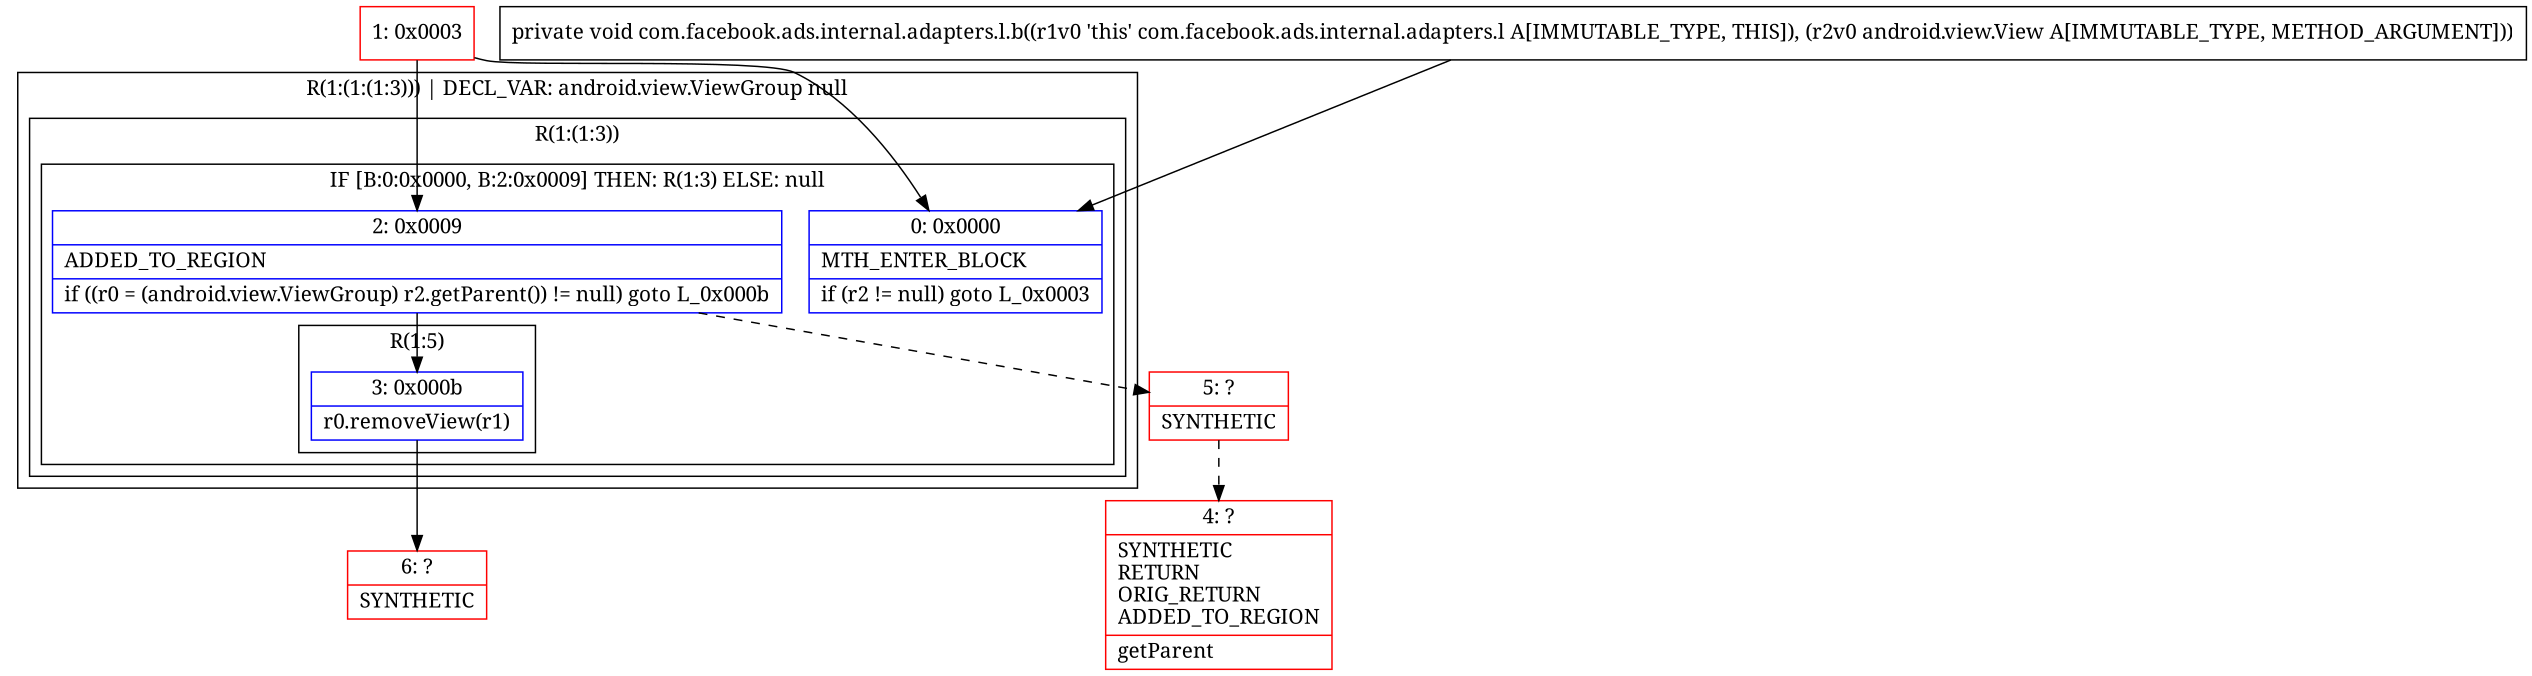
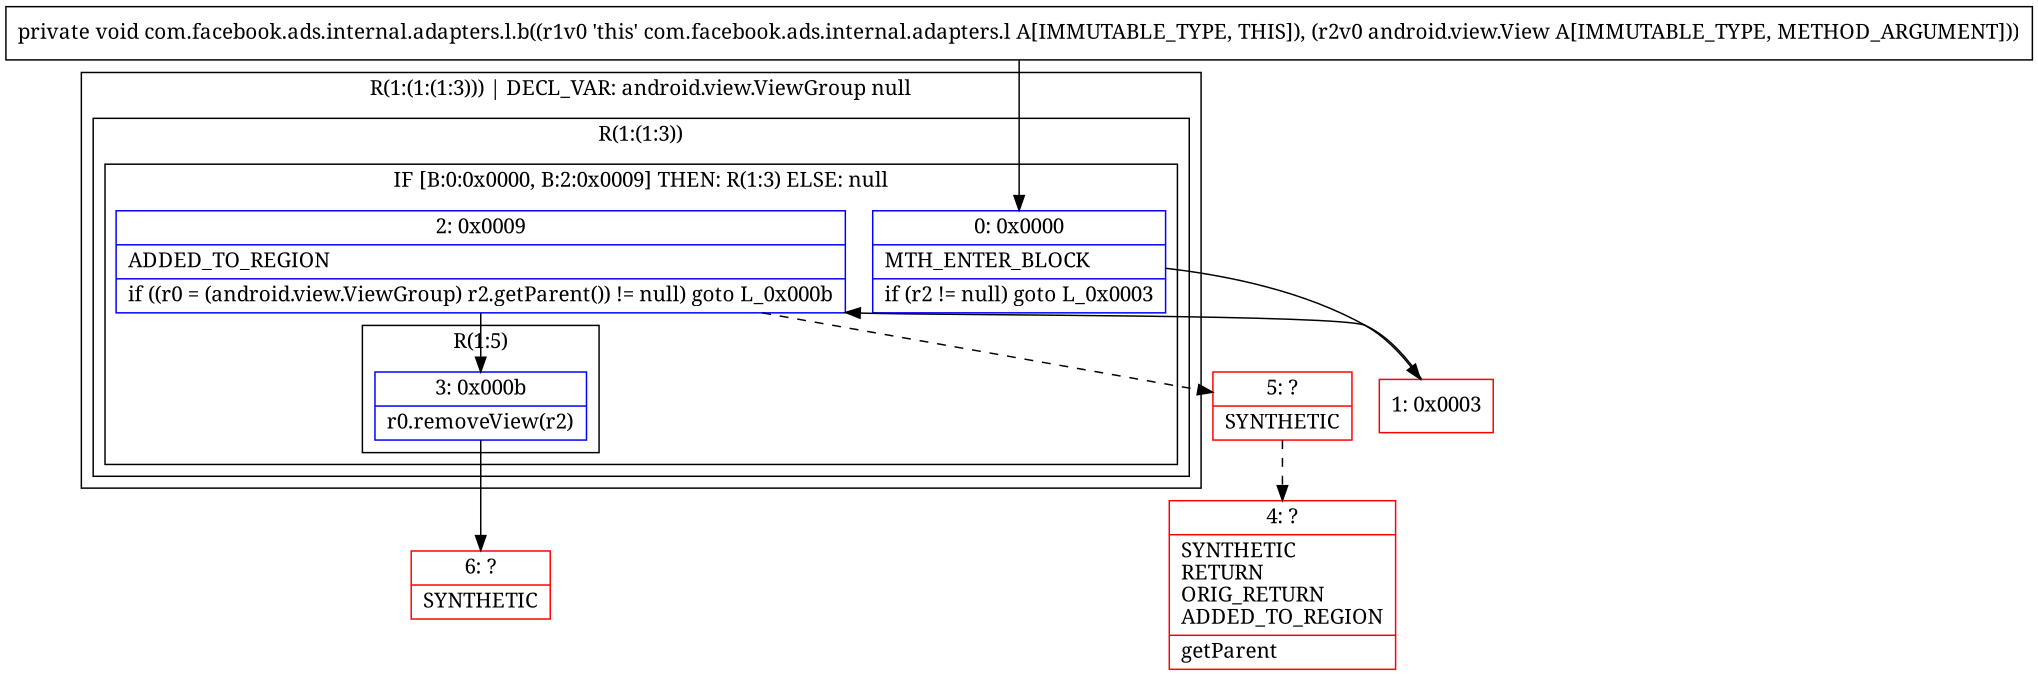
(649, 64) -> (1298, 296)
(417, 422) -> (481, 422)
